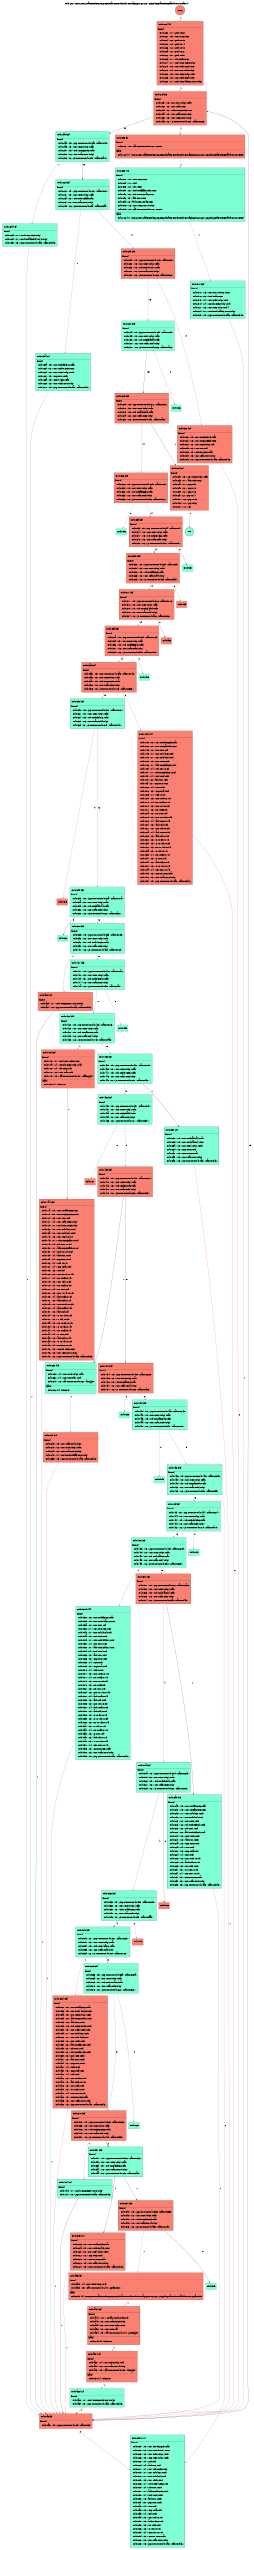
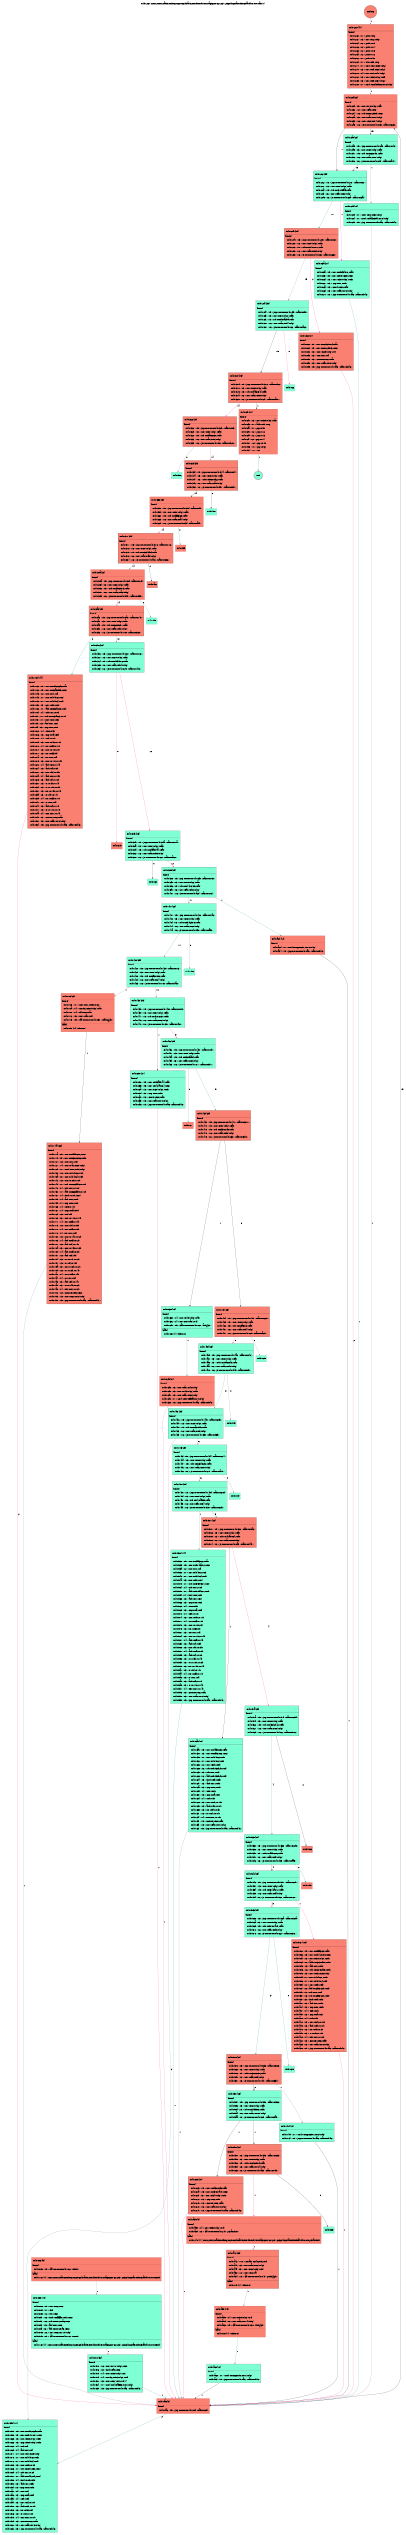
(180, 10) -> (371, 12)
(180, 129) -> (337, 148)
